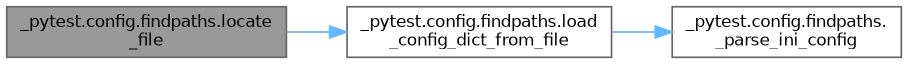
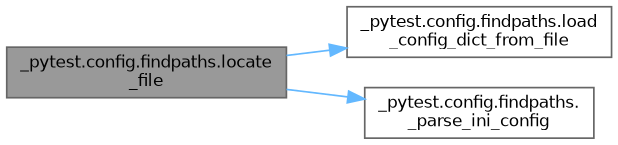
(633, 32) -> (317, 93)
